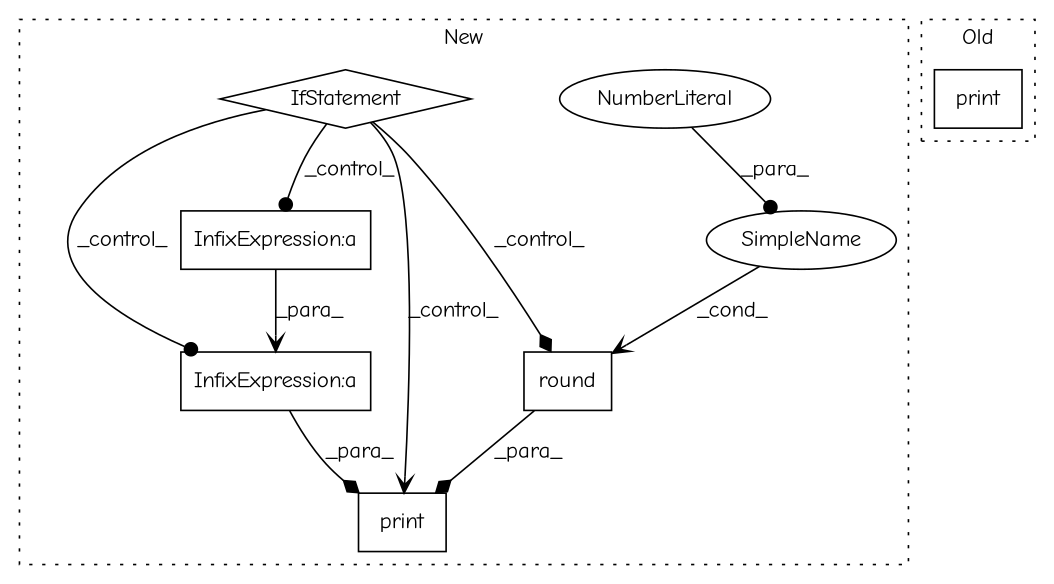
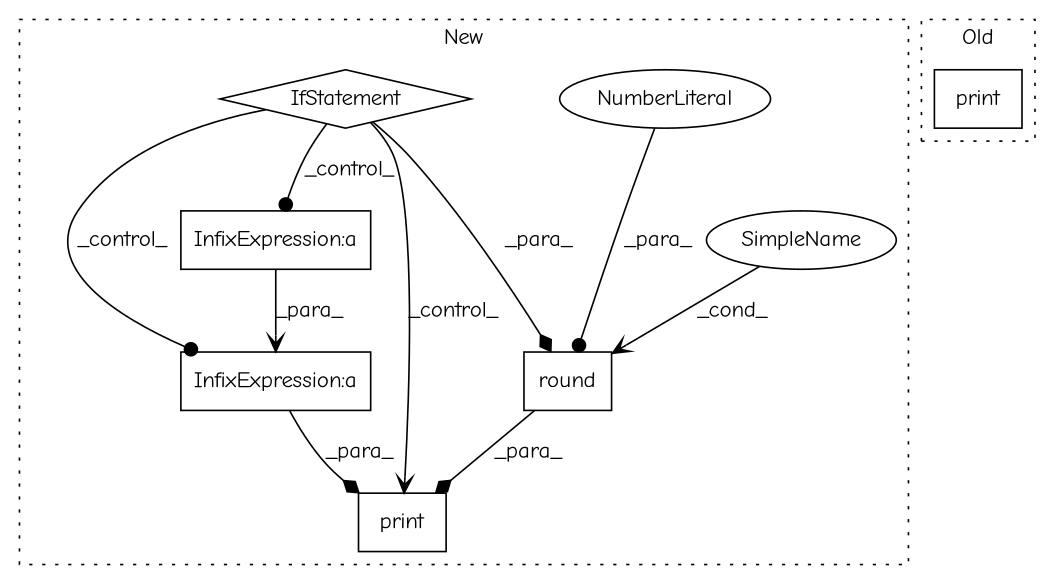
(729, 165) -> (617, 233)
(539, 240) -> (539, 240)
